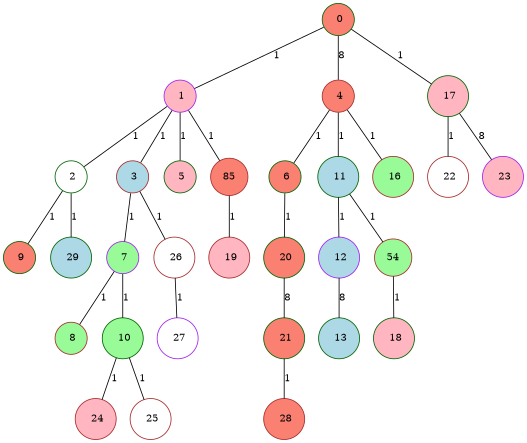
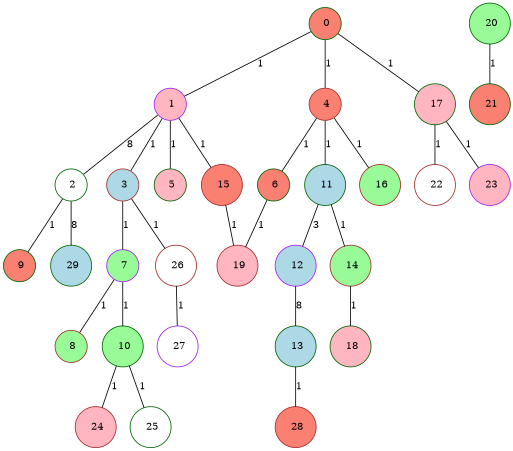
(342, 56) -> (328, 64)
(136, 137) -> (130, 145)
(482, 137) -> (469, 145)
(229, 177) -> (222, 185)
(285, 215) -> (256, 223)
(74, 217) -> (74, 225)
(342, 217) -> (316, 225)
(284, 258) -> (490, 24)
(393, 258) -> (351, 266)
(287, 298) -> (493, 64)
(284, 379) -> (296, 387)
(151, 419) -> (151, 427)
